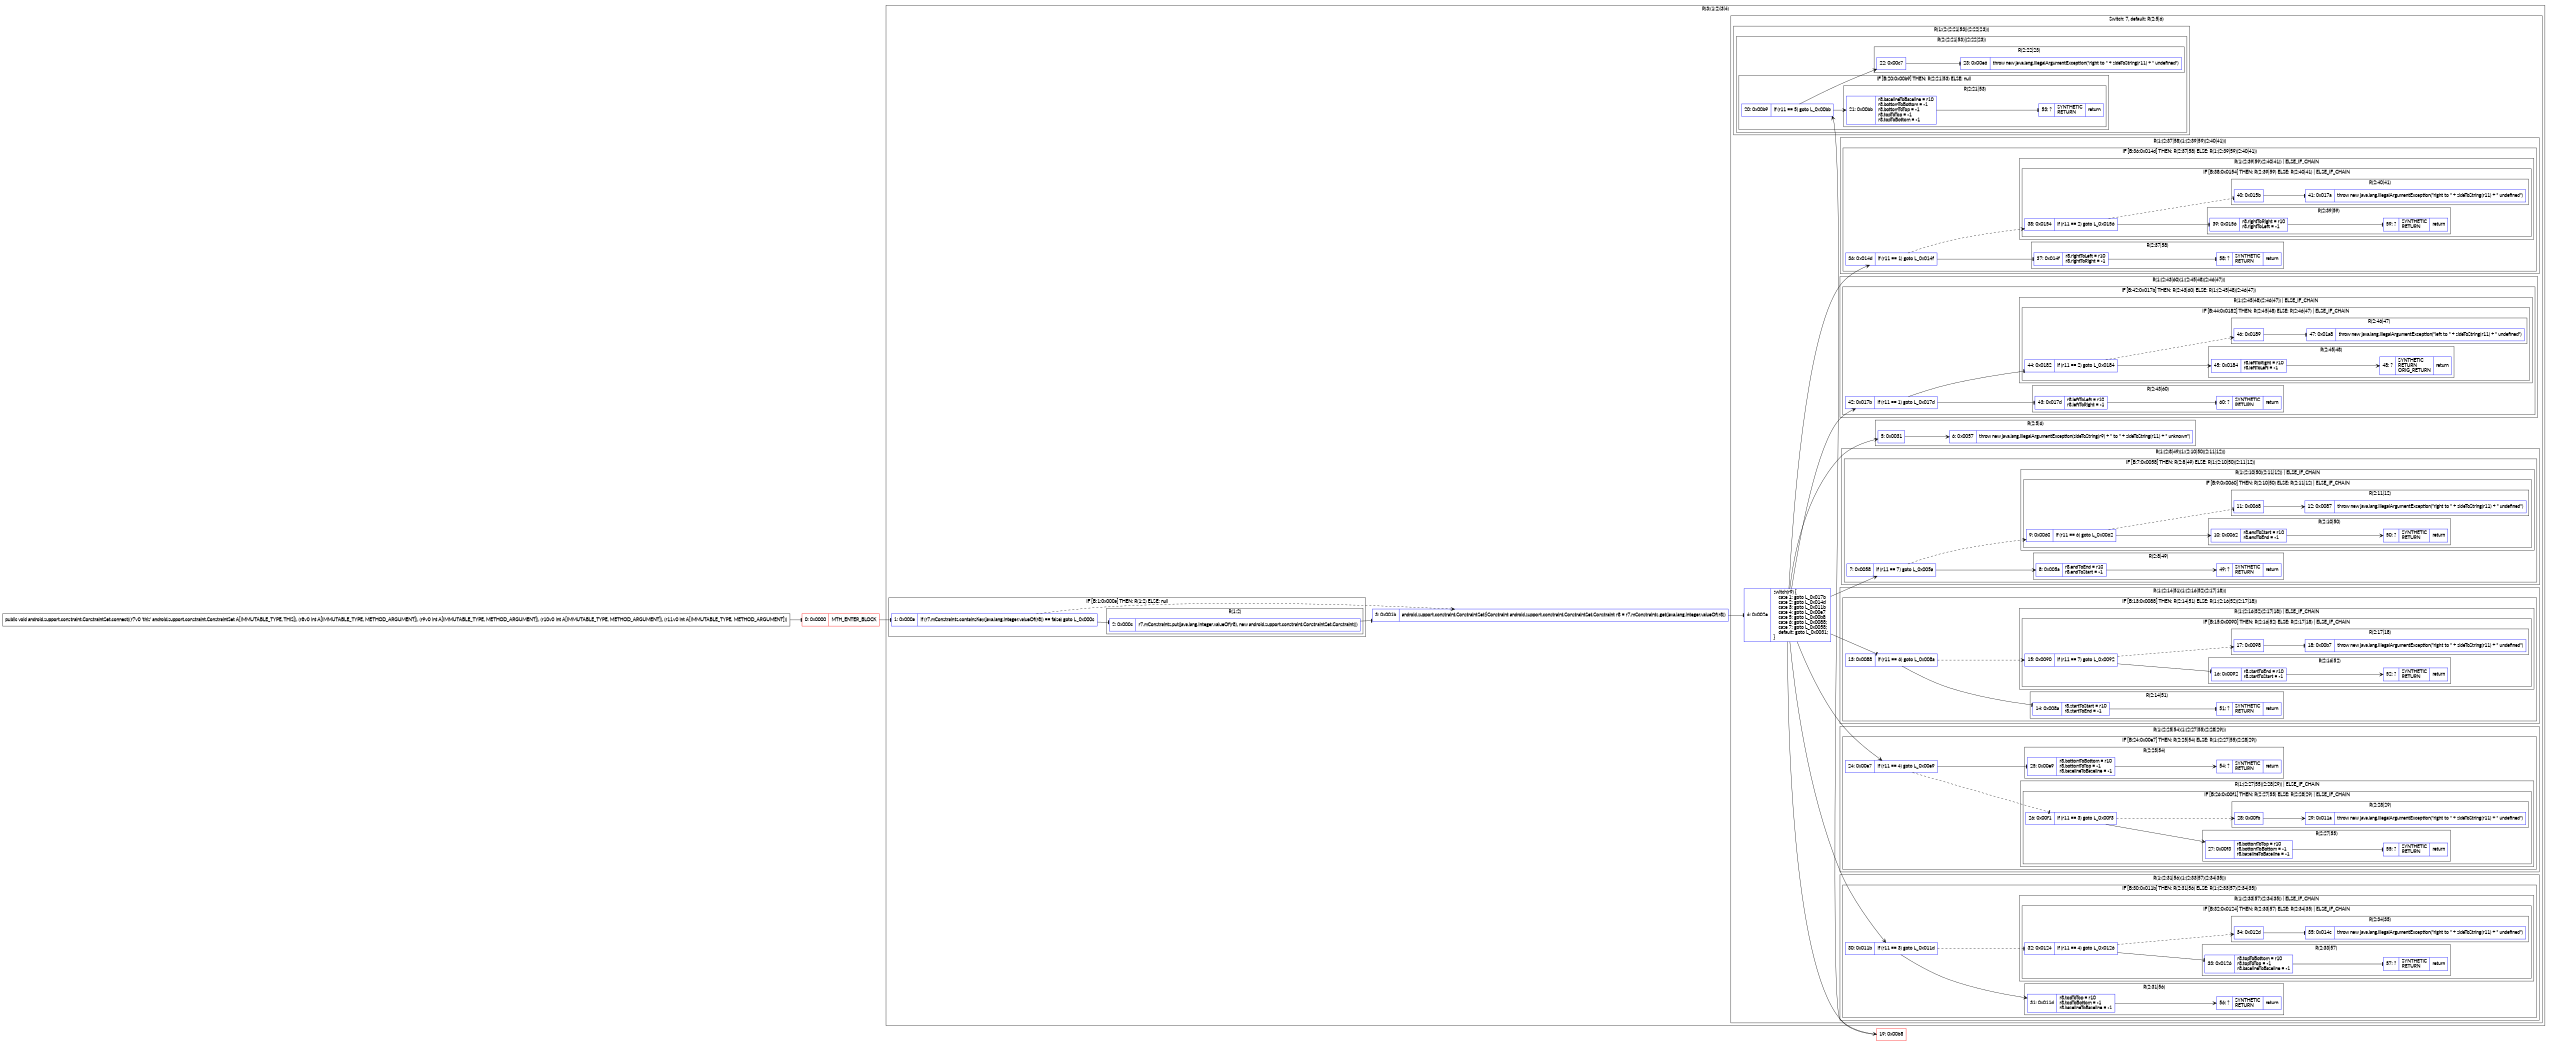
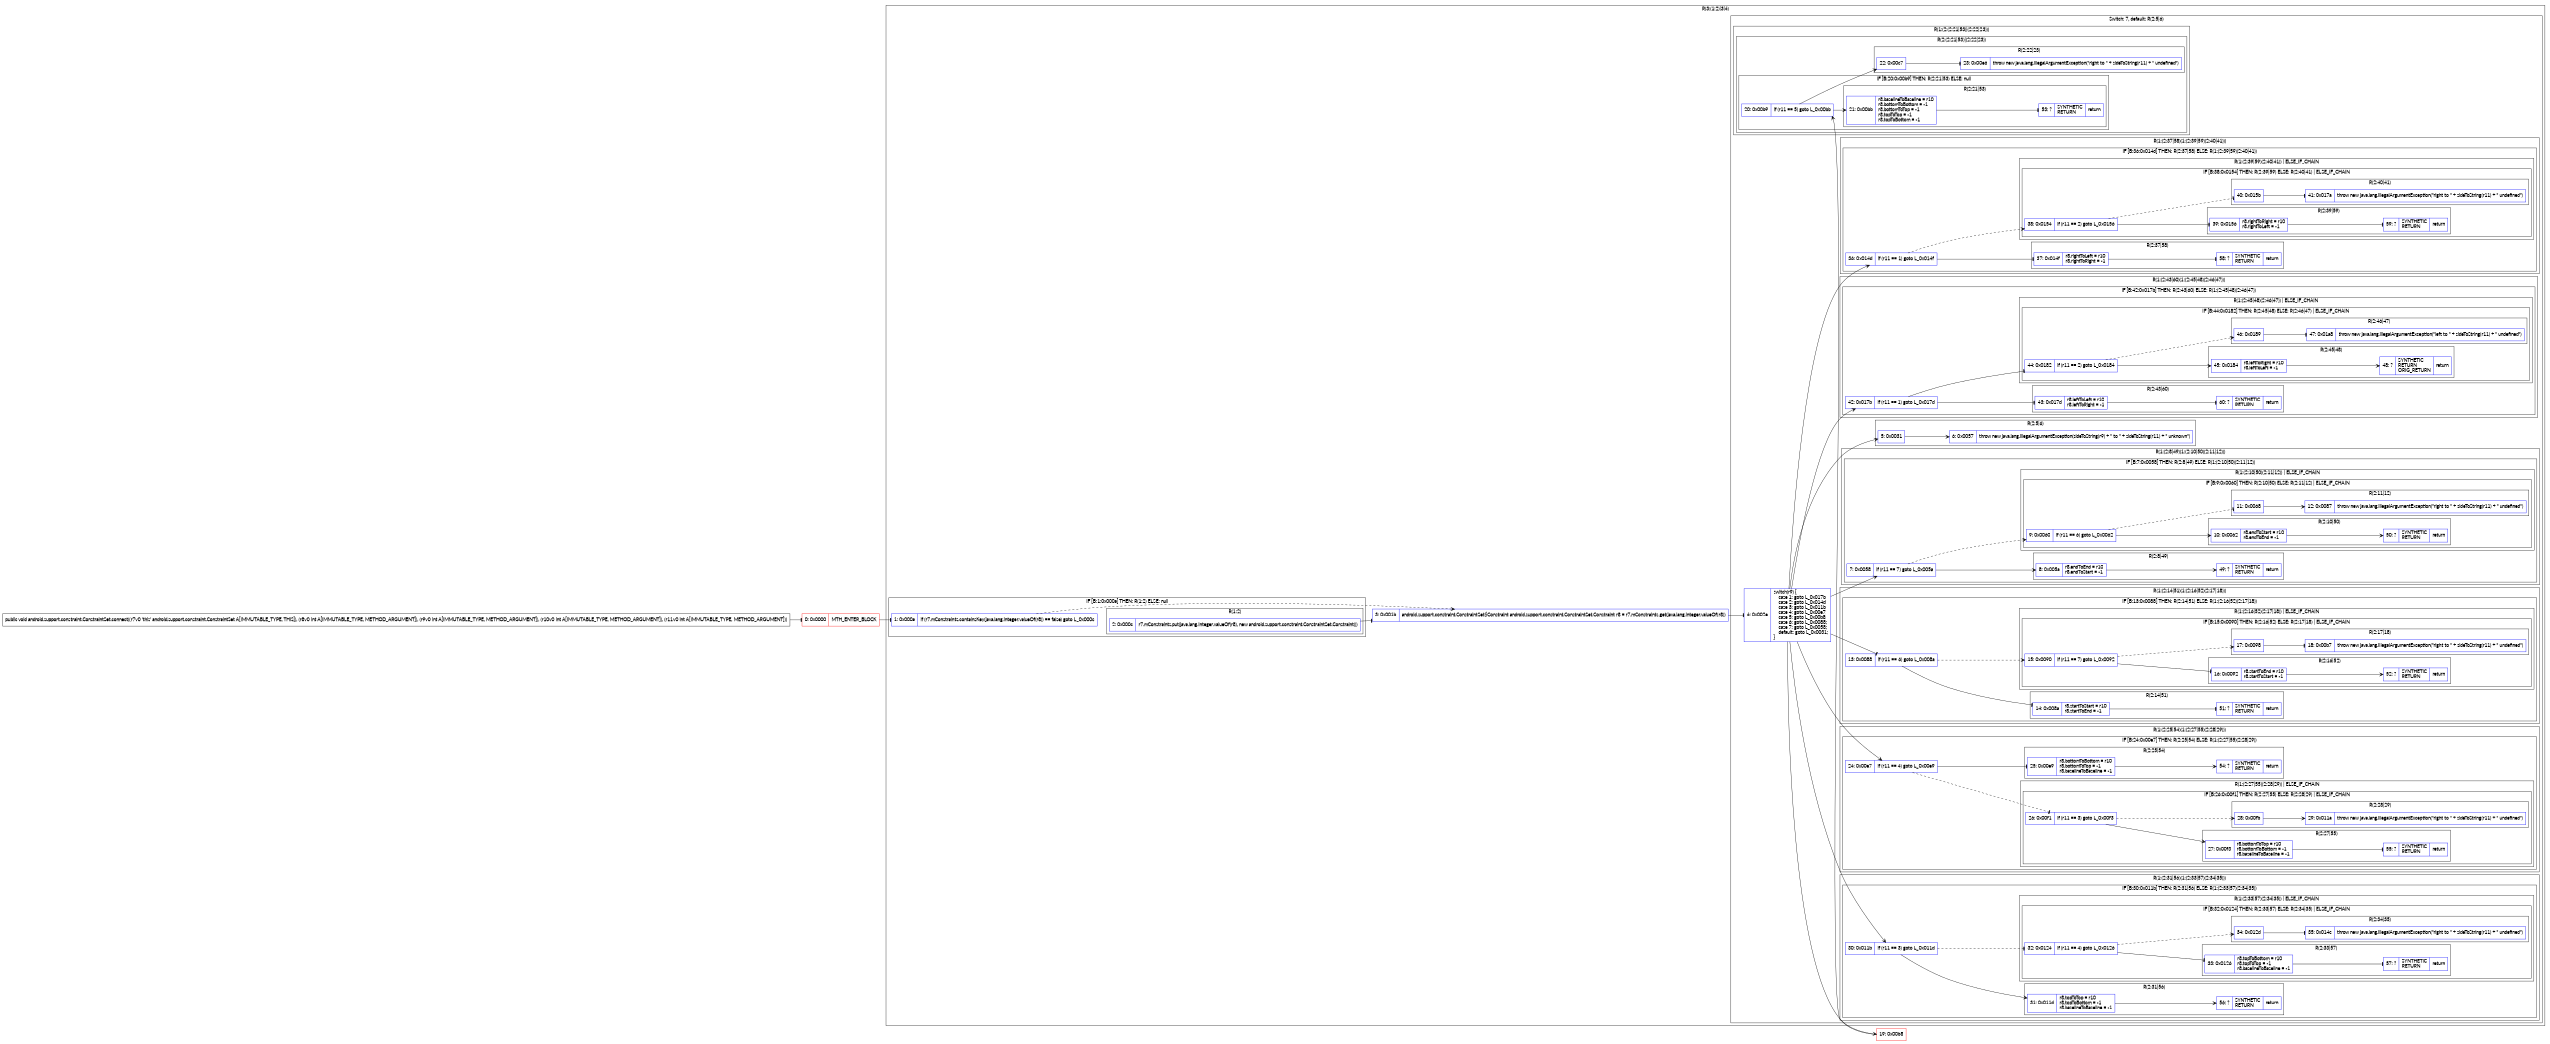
(1102, 622) -> none
